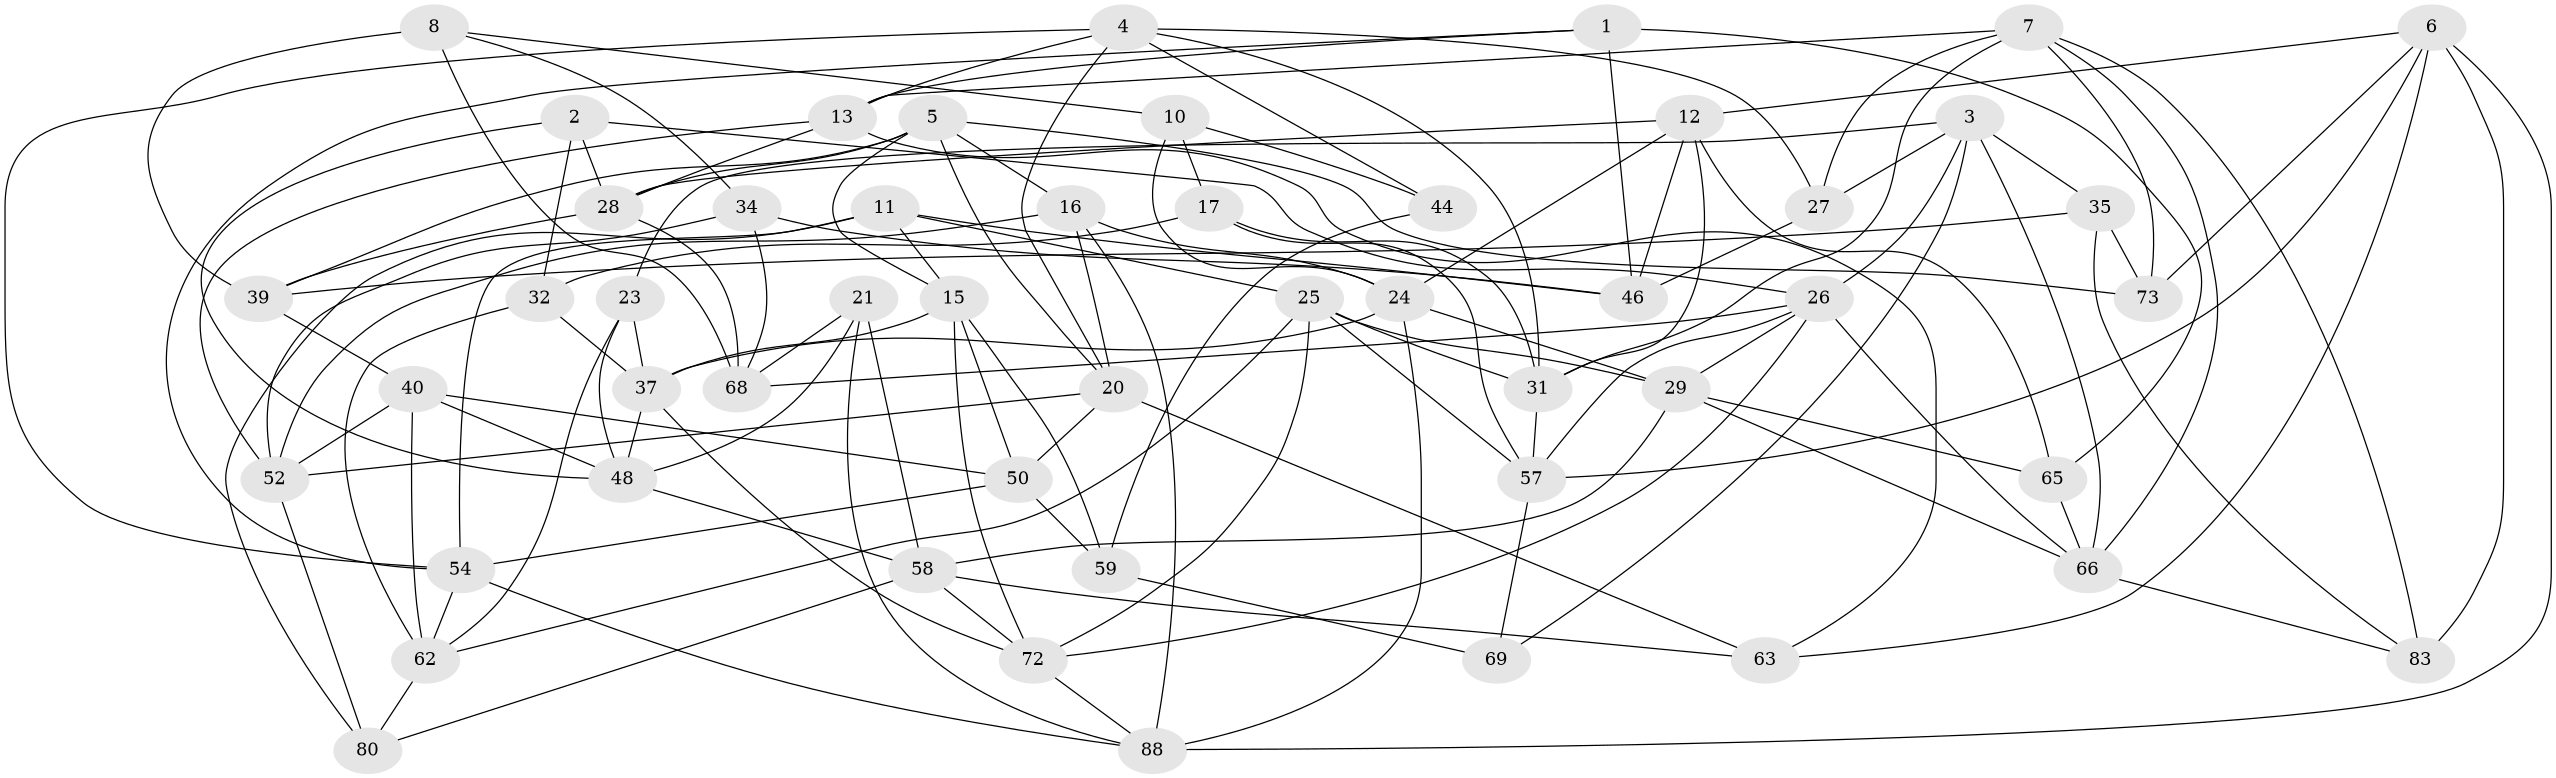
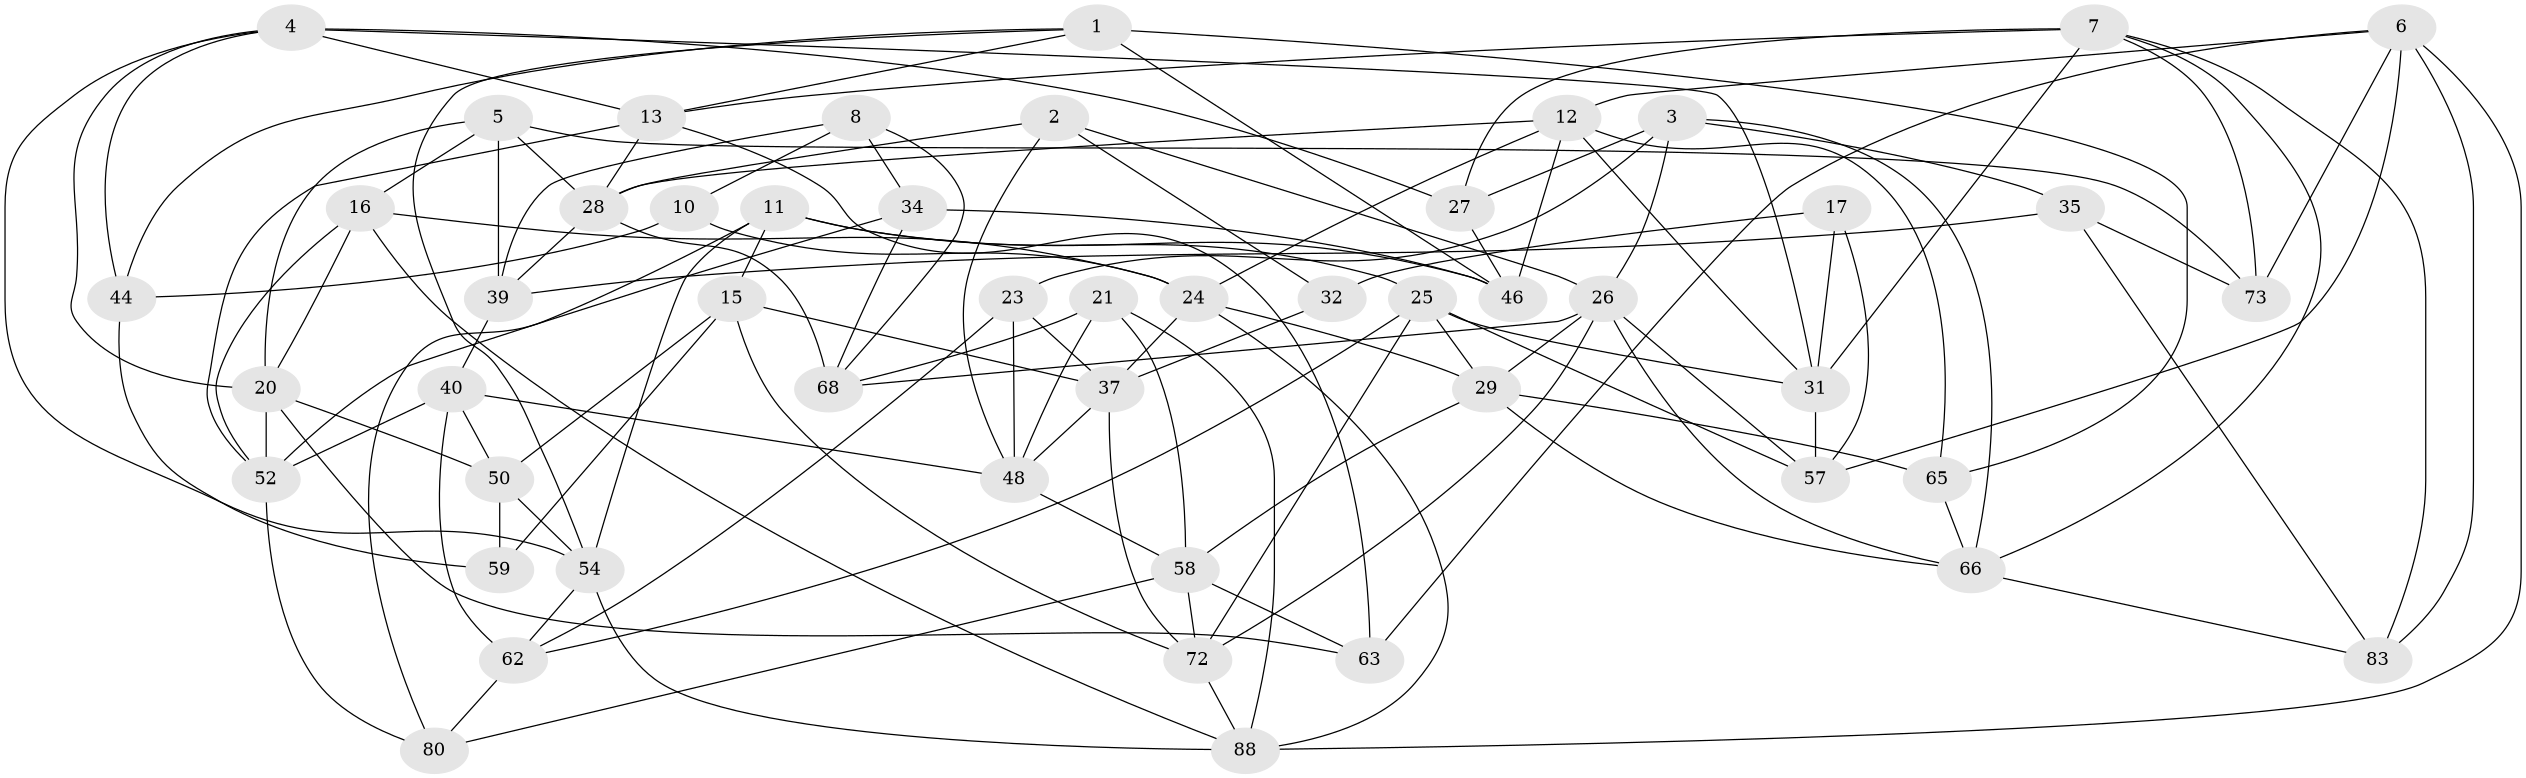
none -> (433, 91)
(1192, 163) -> none
(833, 211) -> none
(348, 420) -> none
(1497, 660) -> none
